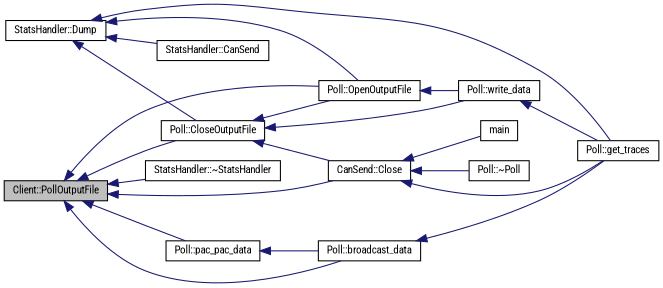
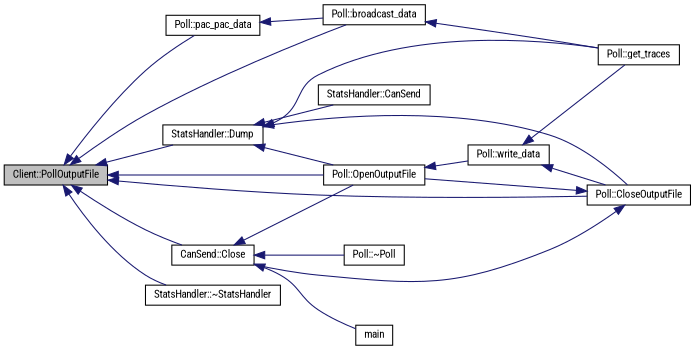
(370, 118) -> (579, 177)
none -> (140, 154)
(510, 195) -> (299, 213)
